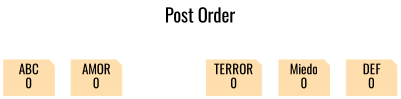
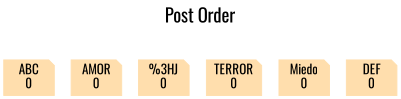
none -> (164, 78)
